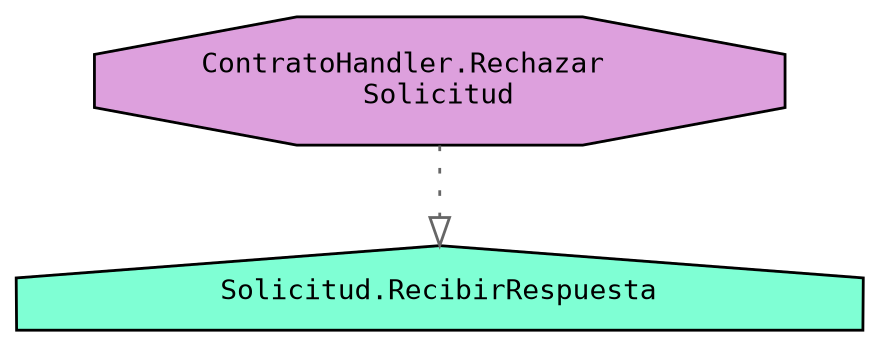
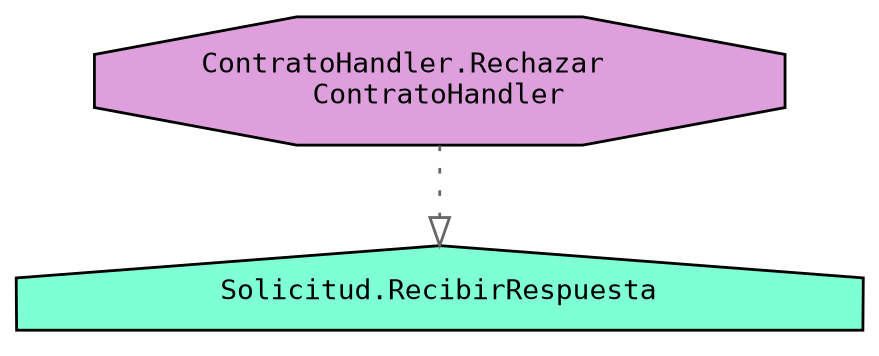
(440, 81) -> (440, 81)
